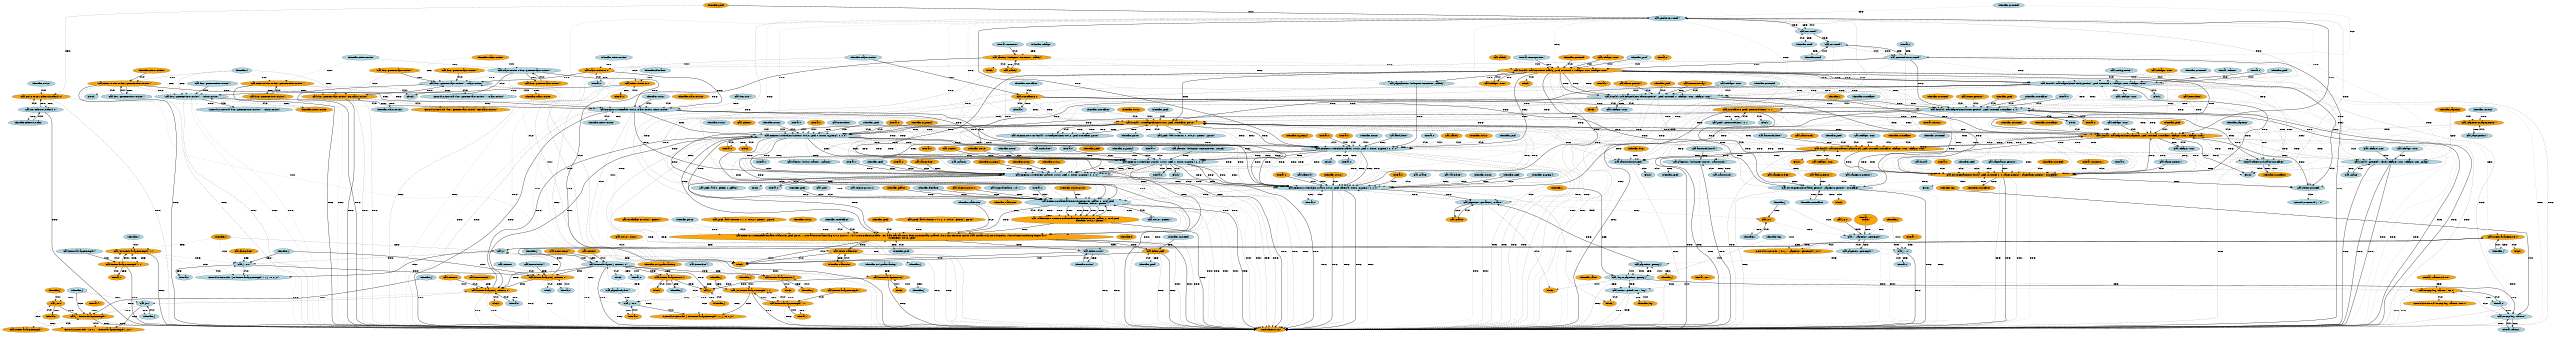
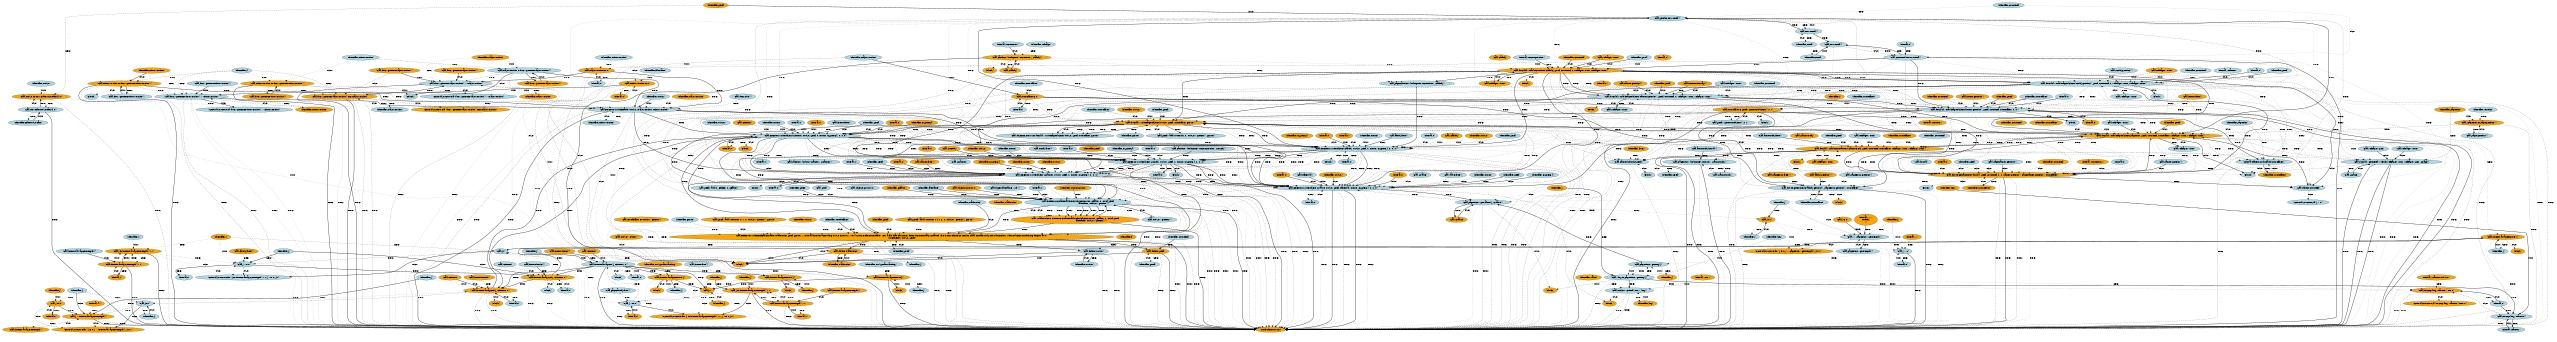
(514, 90) -> (514, 90)
none -> (2021, 329)
